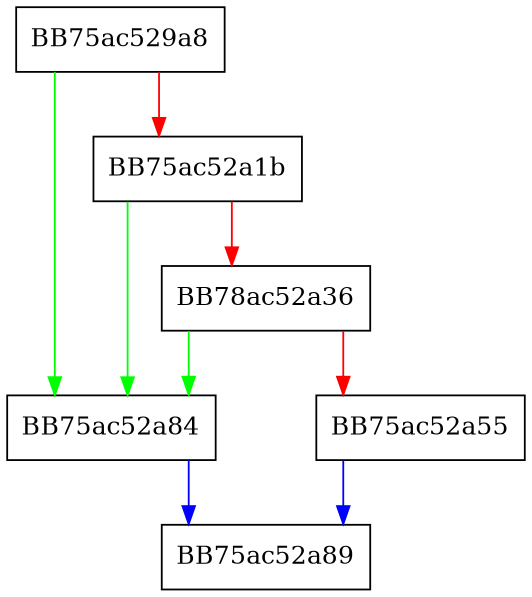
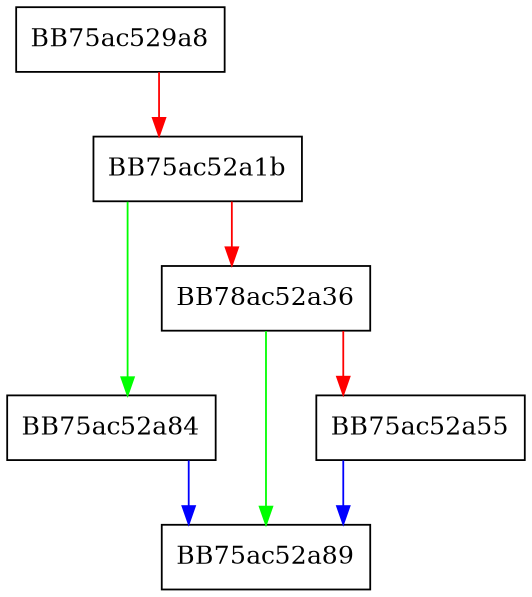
(55, 225) -> none
(189, 354) -> (266, 419)
